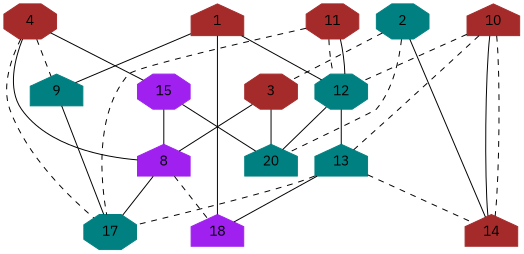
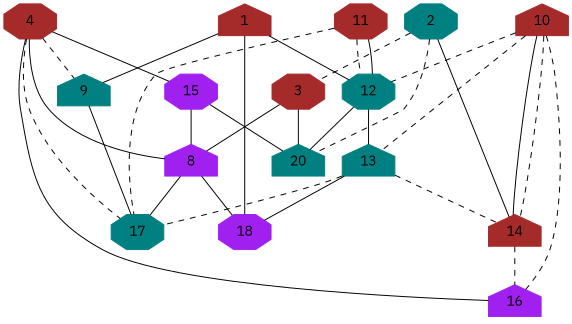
(191, 197) -> (217, 196)
(217, 232) -> (245, 232)
none -> (515, 302)
